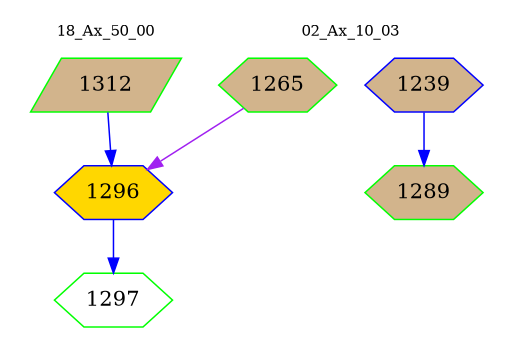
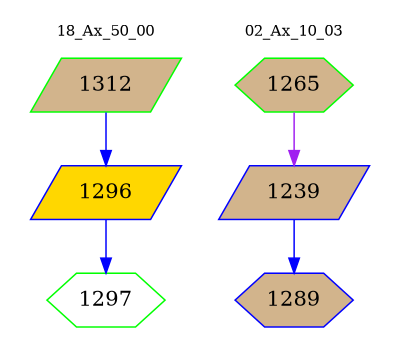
(424, 85) -> (294, 193)
(217, 125) -> (294, 132)
(113, 193) -> (106, 193)
(424, 193) -> (294, 300)
